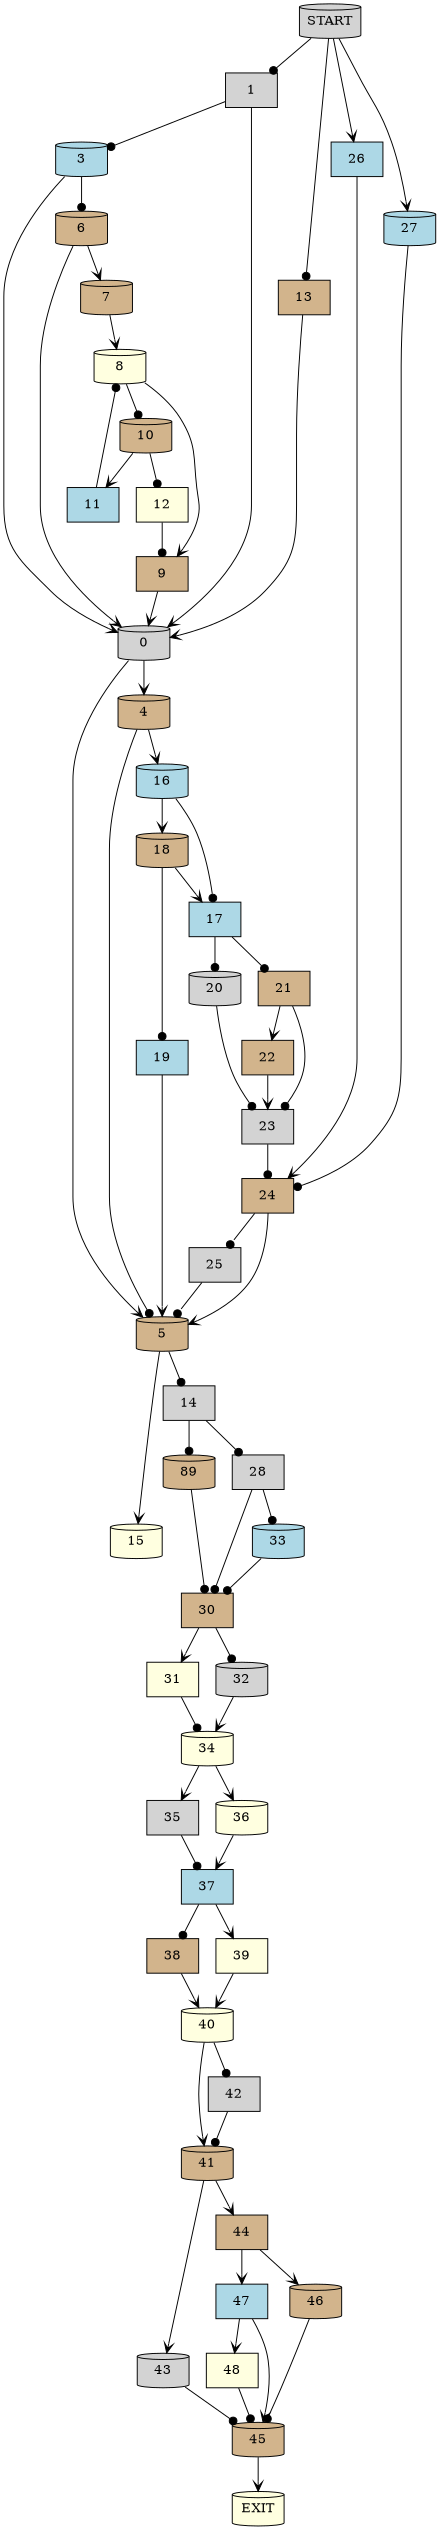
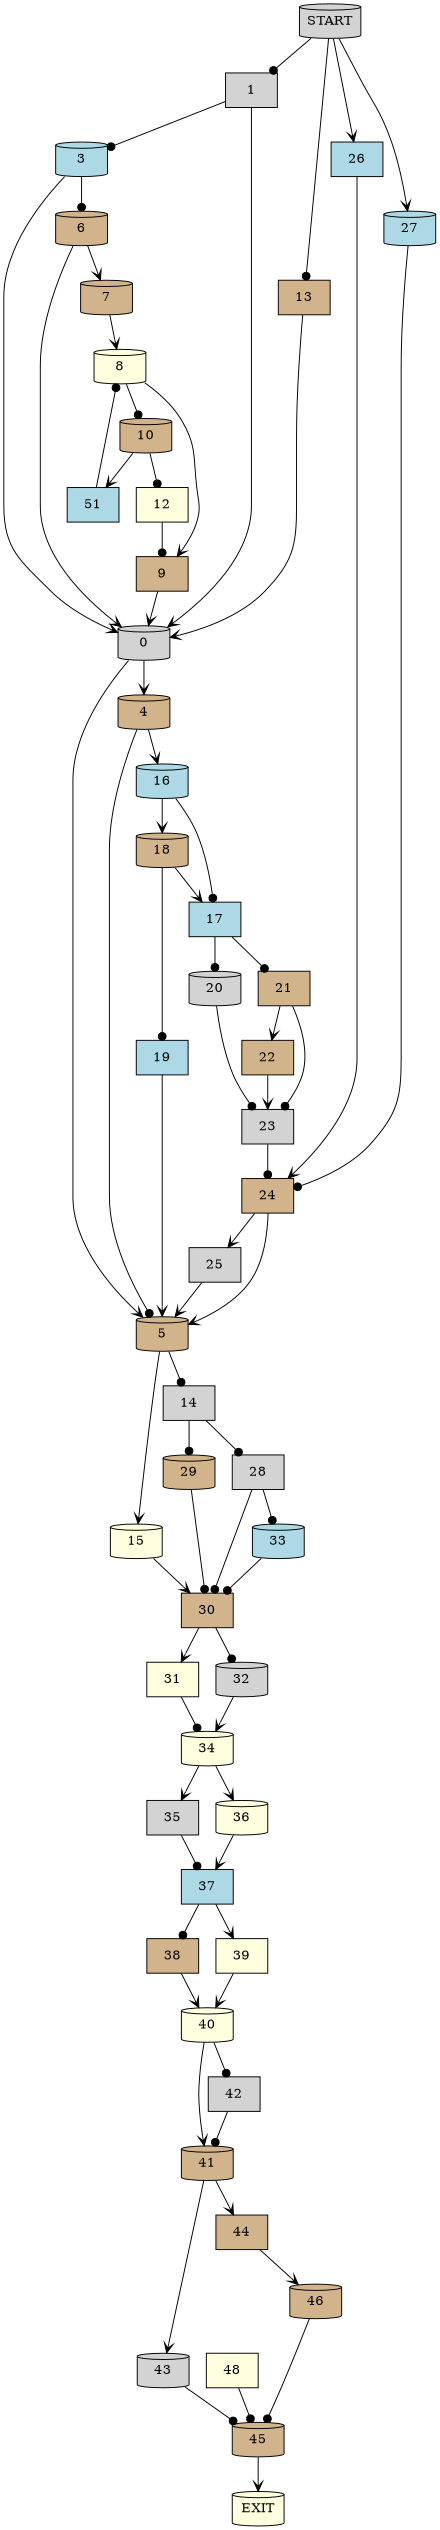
(93, 505) -> (93, 505)
(244, 1227) -> (244, 1227)
(192, 1296) -> (192, 1296)
(189, 1472) -> (189, 1472)
none -> (168, 1572)
(242, 2301) -> none
